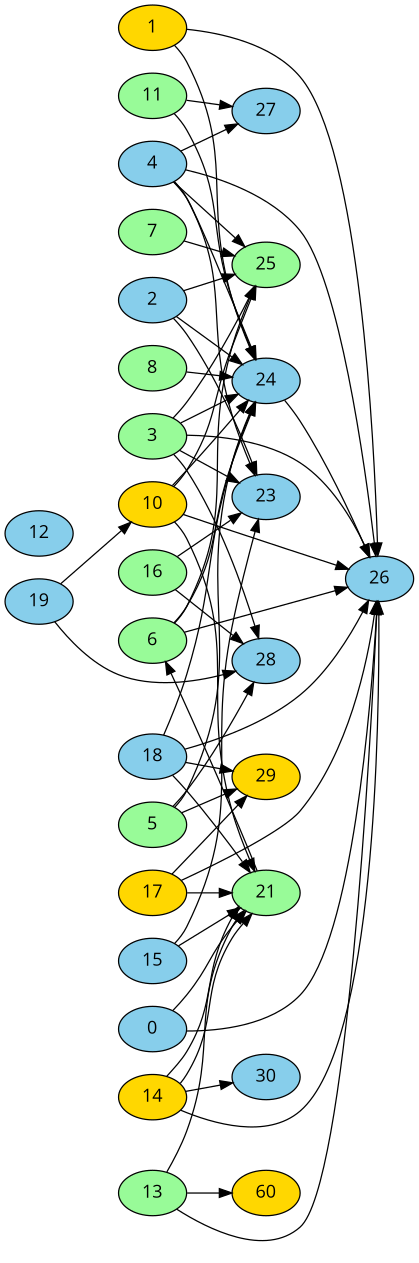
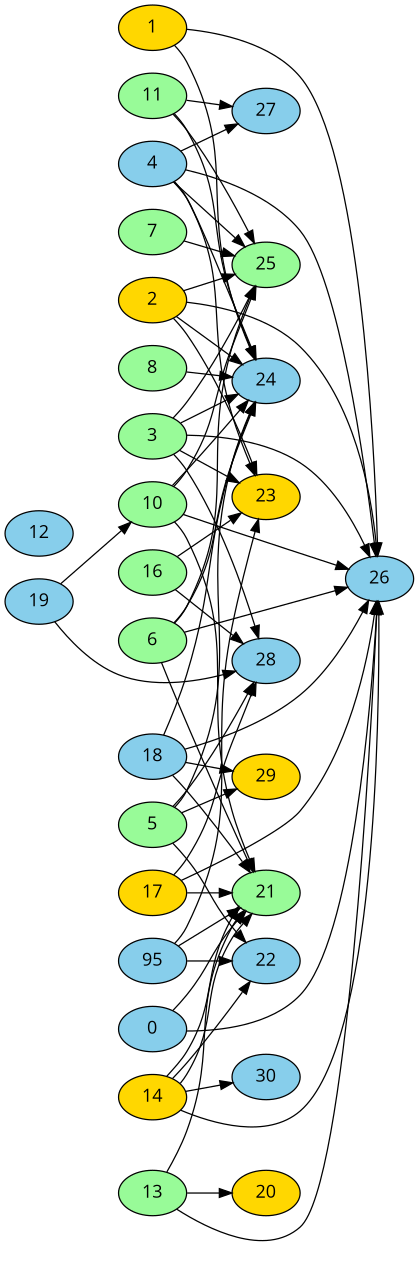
none -> (227, 192)
(153, 300) -> (153, 300)
(329, 471) -> (328, 382)
(266, 497) -> (266, 497)
(153, 504) -> (153, 504)
(198, 732) -> (210, 777)
(205, 840) -> (205, 825)
(153, 961) -> (153, 961)
none -> (266, 961)
(266, 1193) -> (266, 1193)
